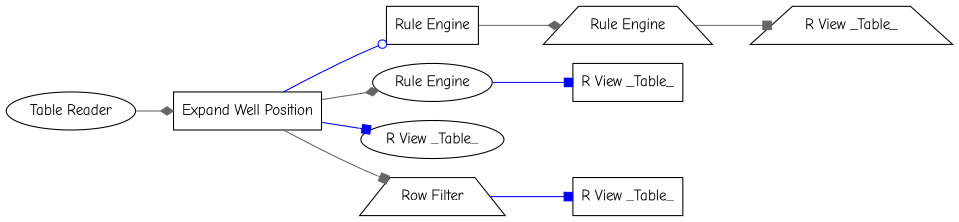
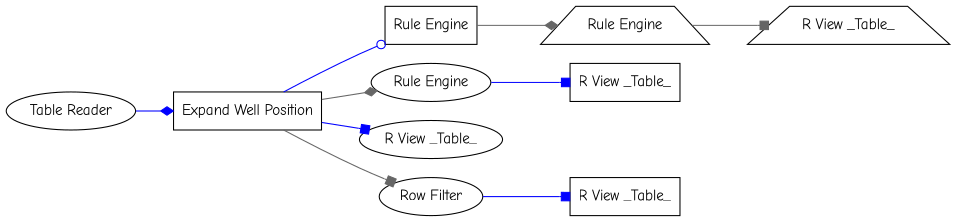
(148, 111) -> (148, 111)
(432, 197) -> (431, 197)
